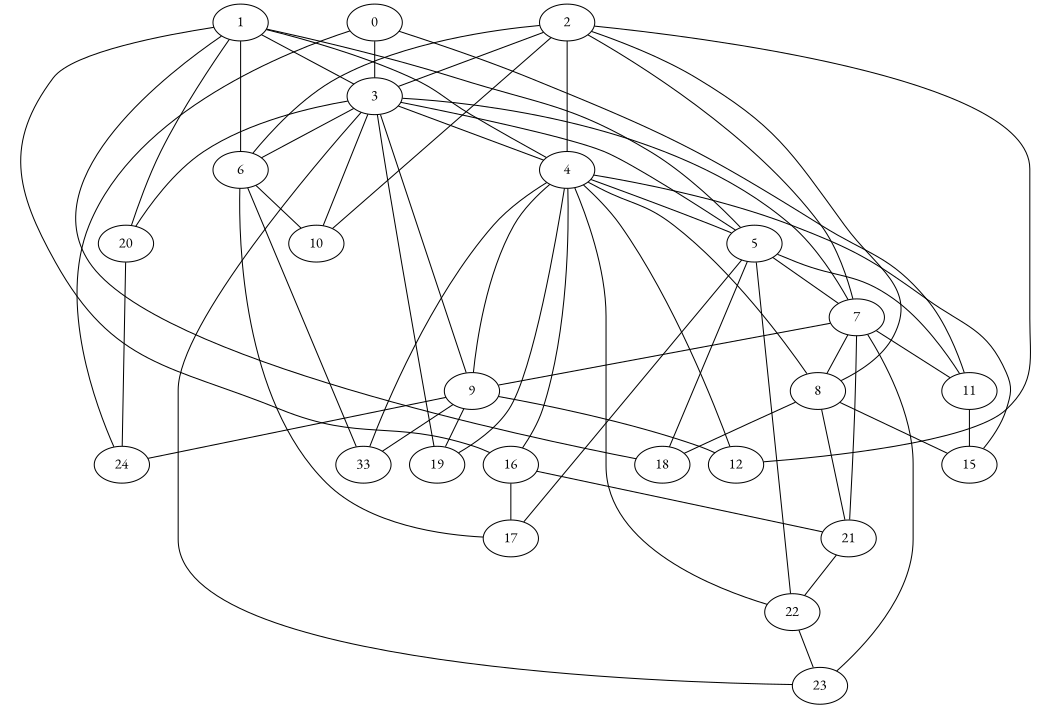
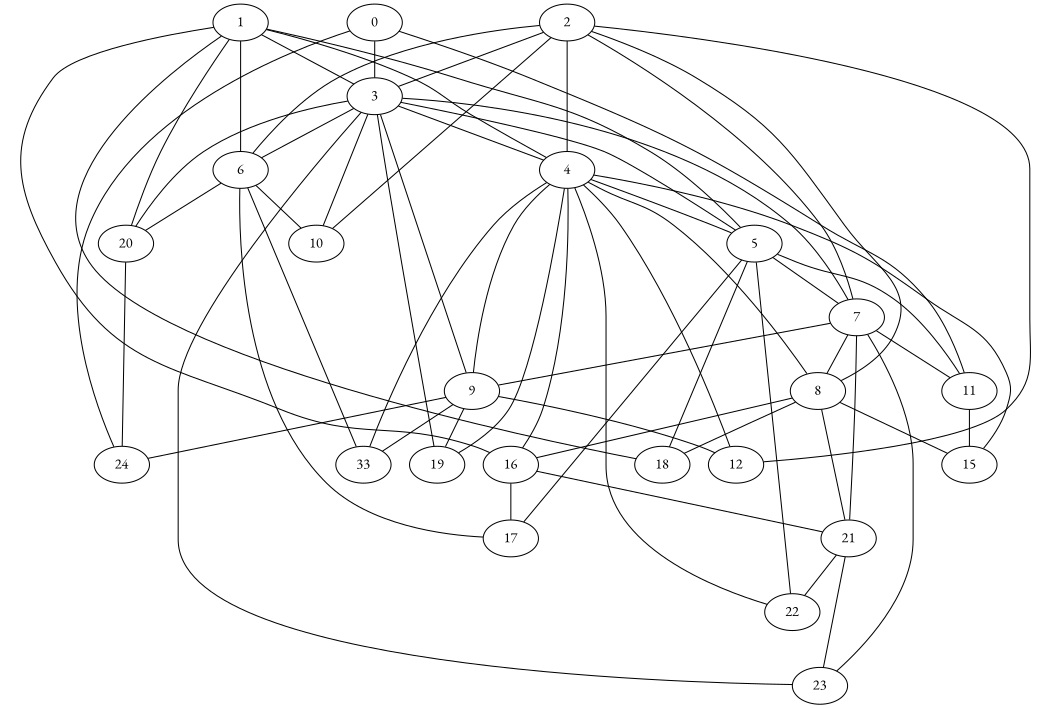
none -> (183, 207)
none -> (664, 428)
(806, 649) -> (834, 612)
